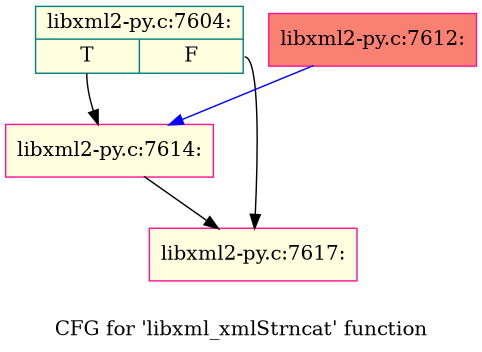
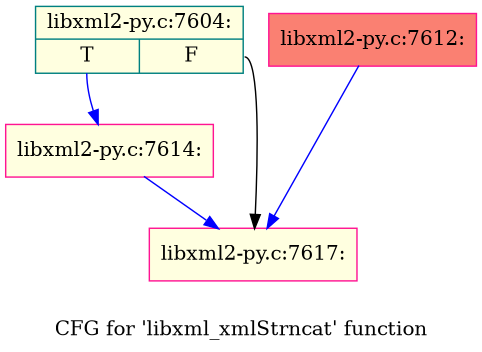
(89, 92) -> (89, 92)
(245, 94) -> (317, 141)
(175, 198) -> (175, 198)
